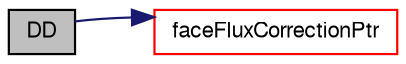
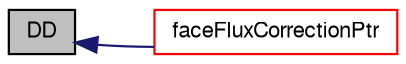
(103, 19) -> (126, 46)
